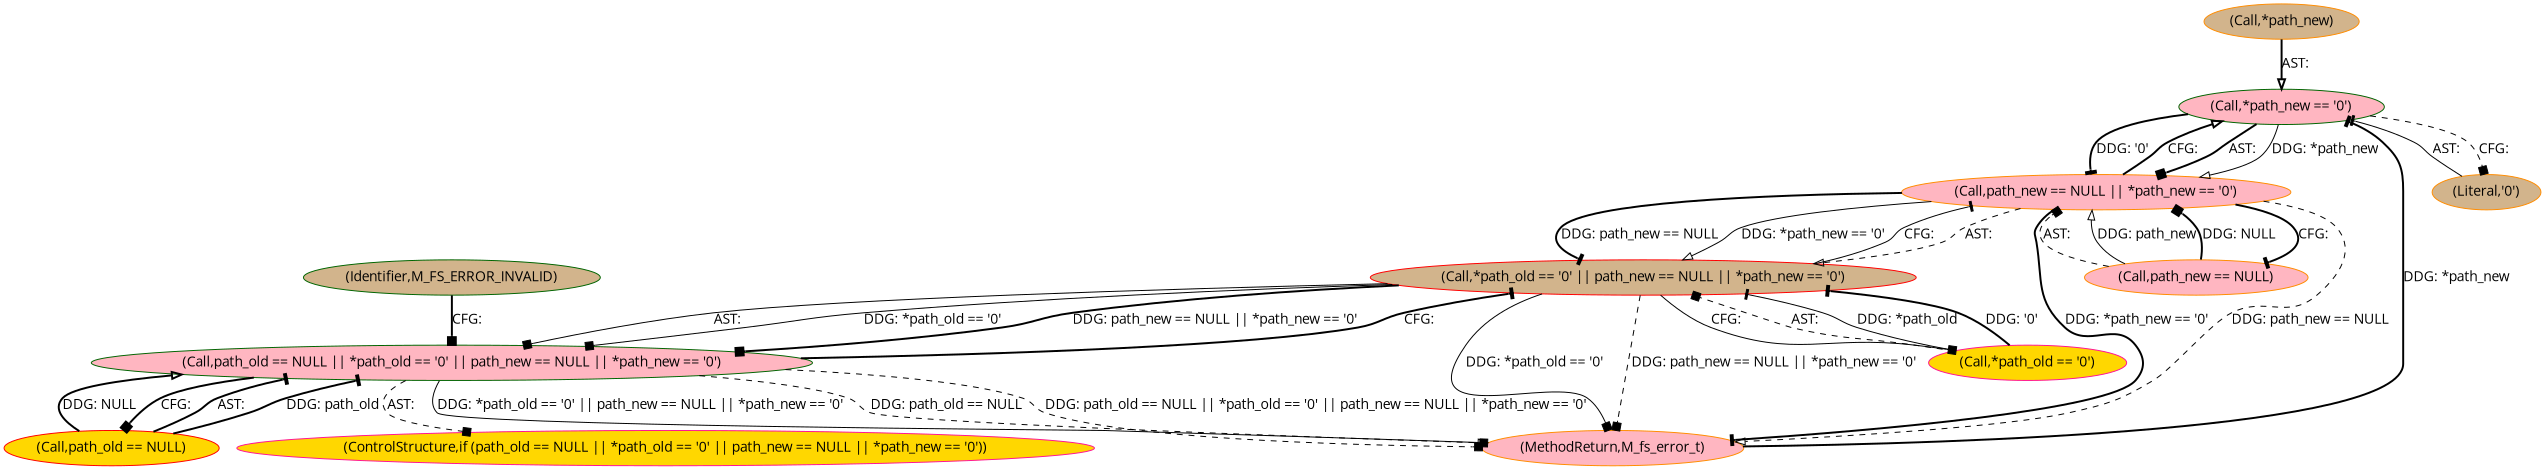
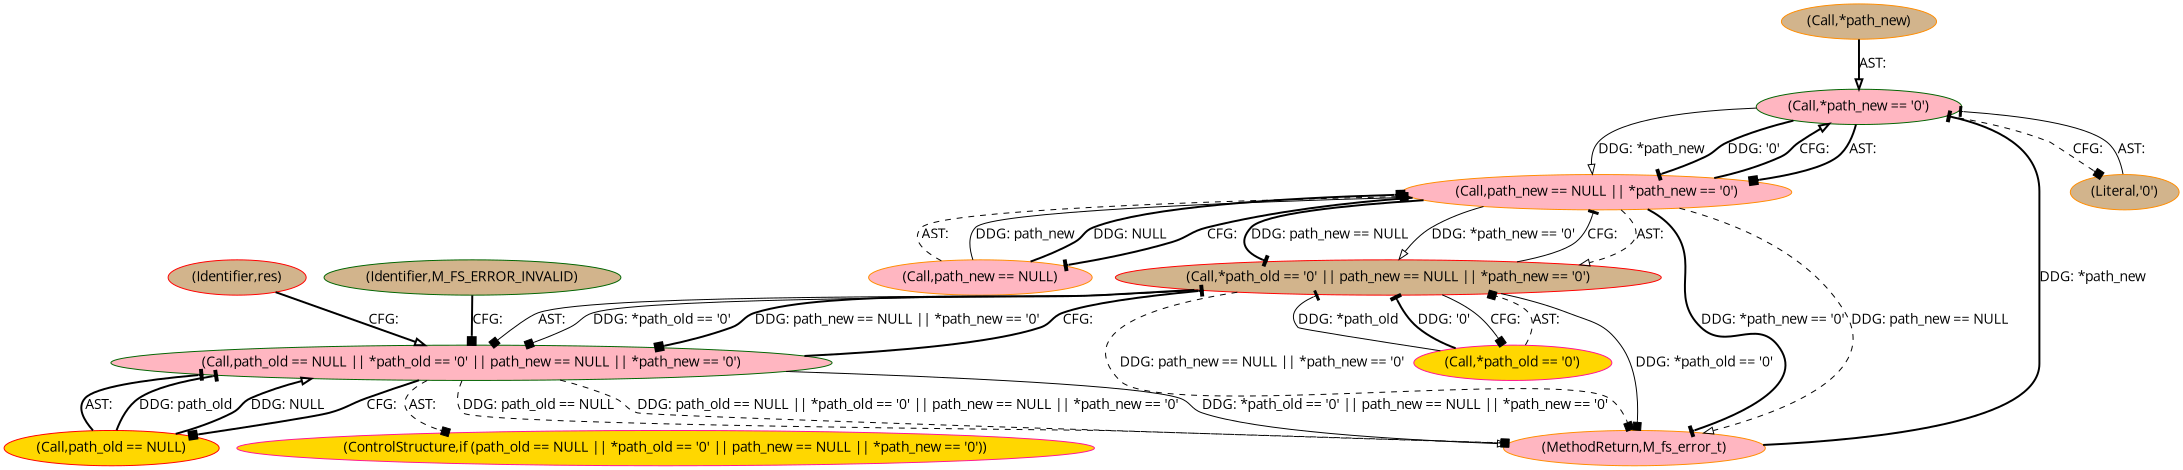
none -> (237, 277)
